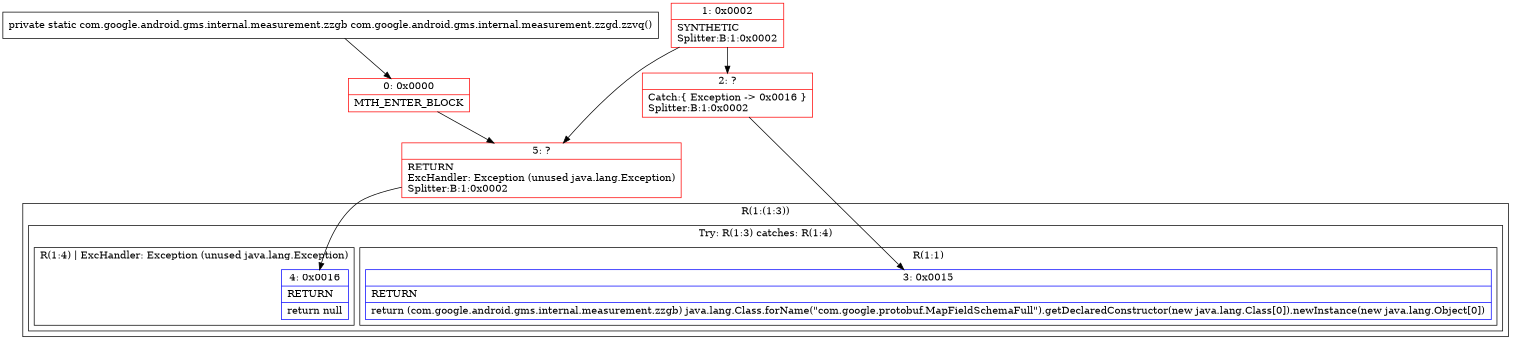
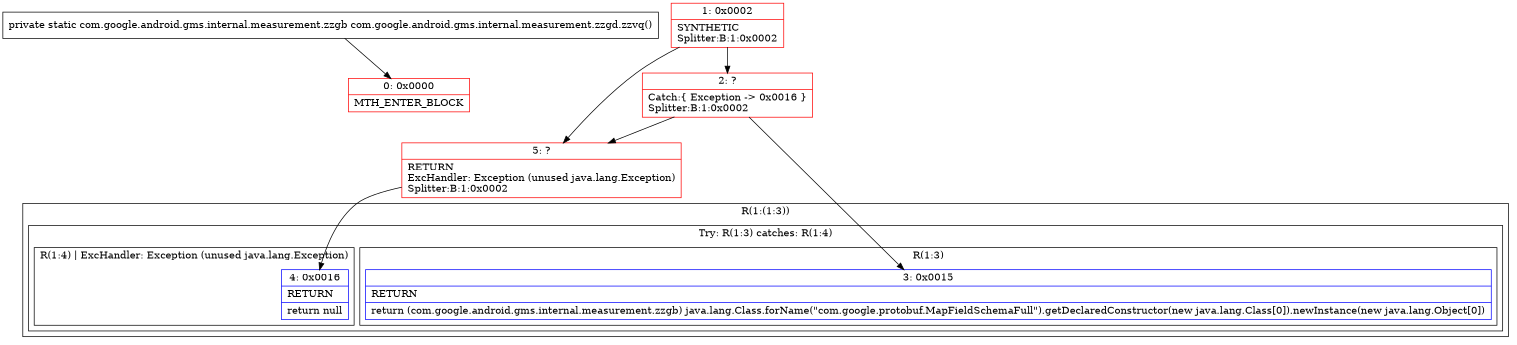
(463, 126) -> (645, 129)
(928, 256) -> (928, 256)
